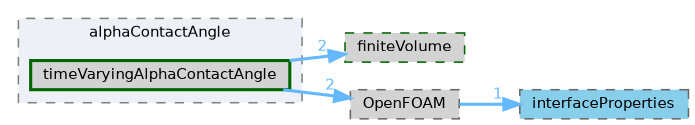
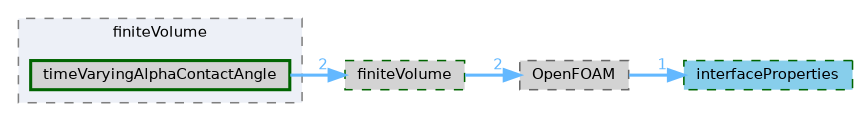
(160, 33) -> (160, 33)
(311, 93) -> (485, 75)
(604, 104) -> (768, 75)
